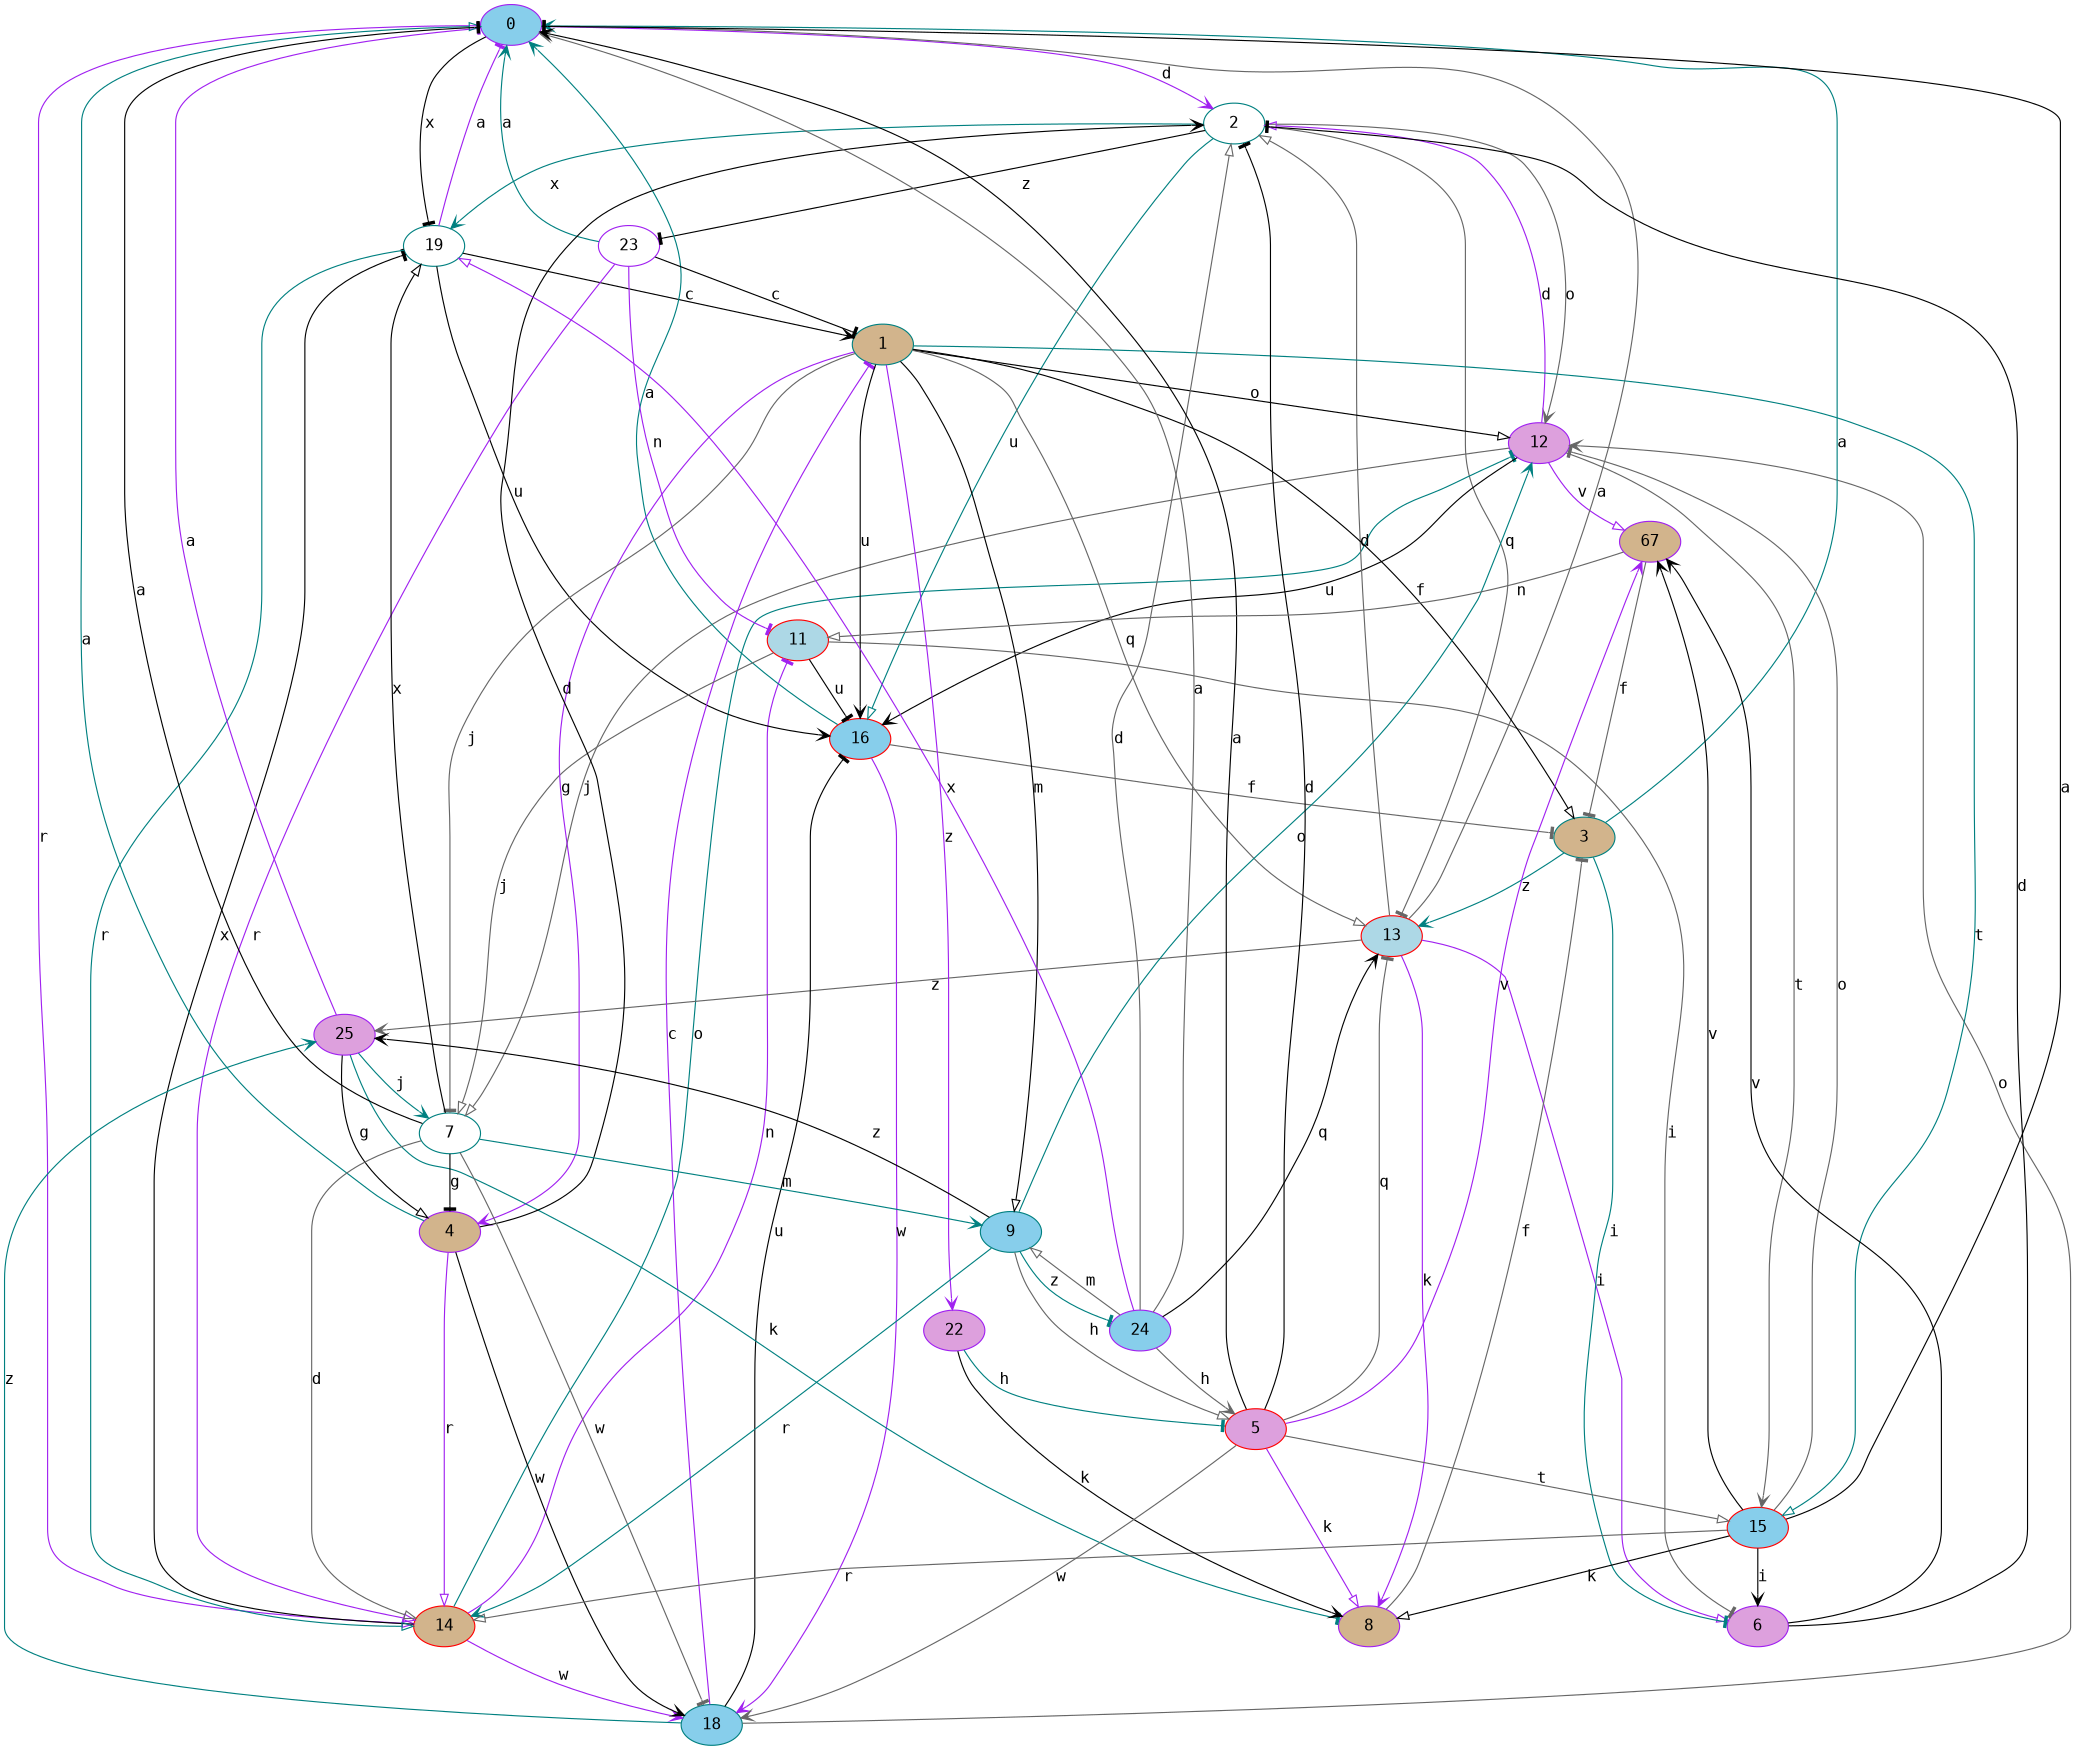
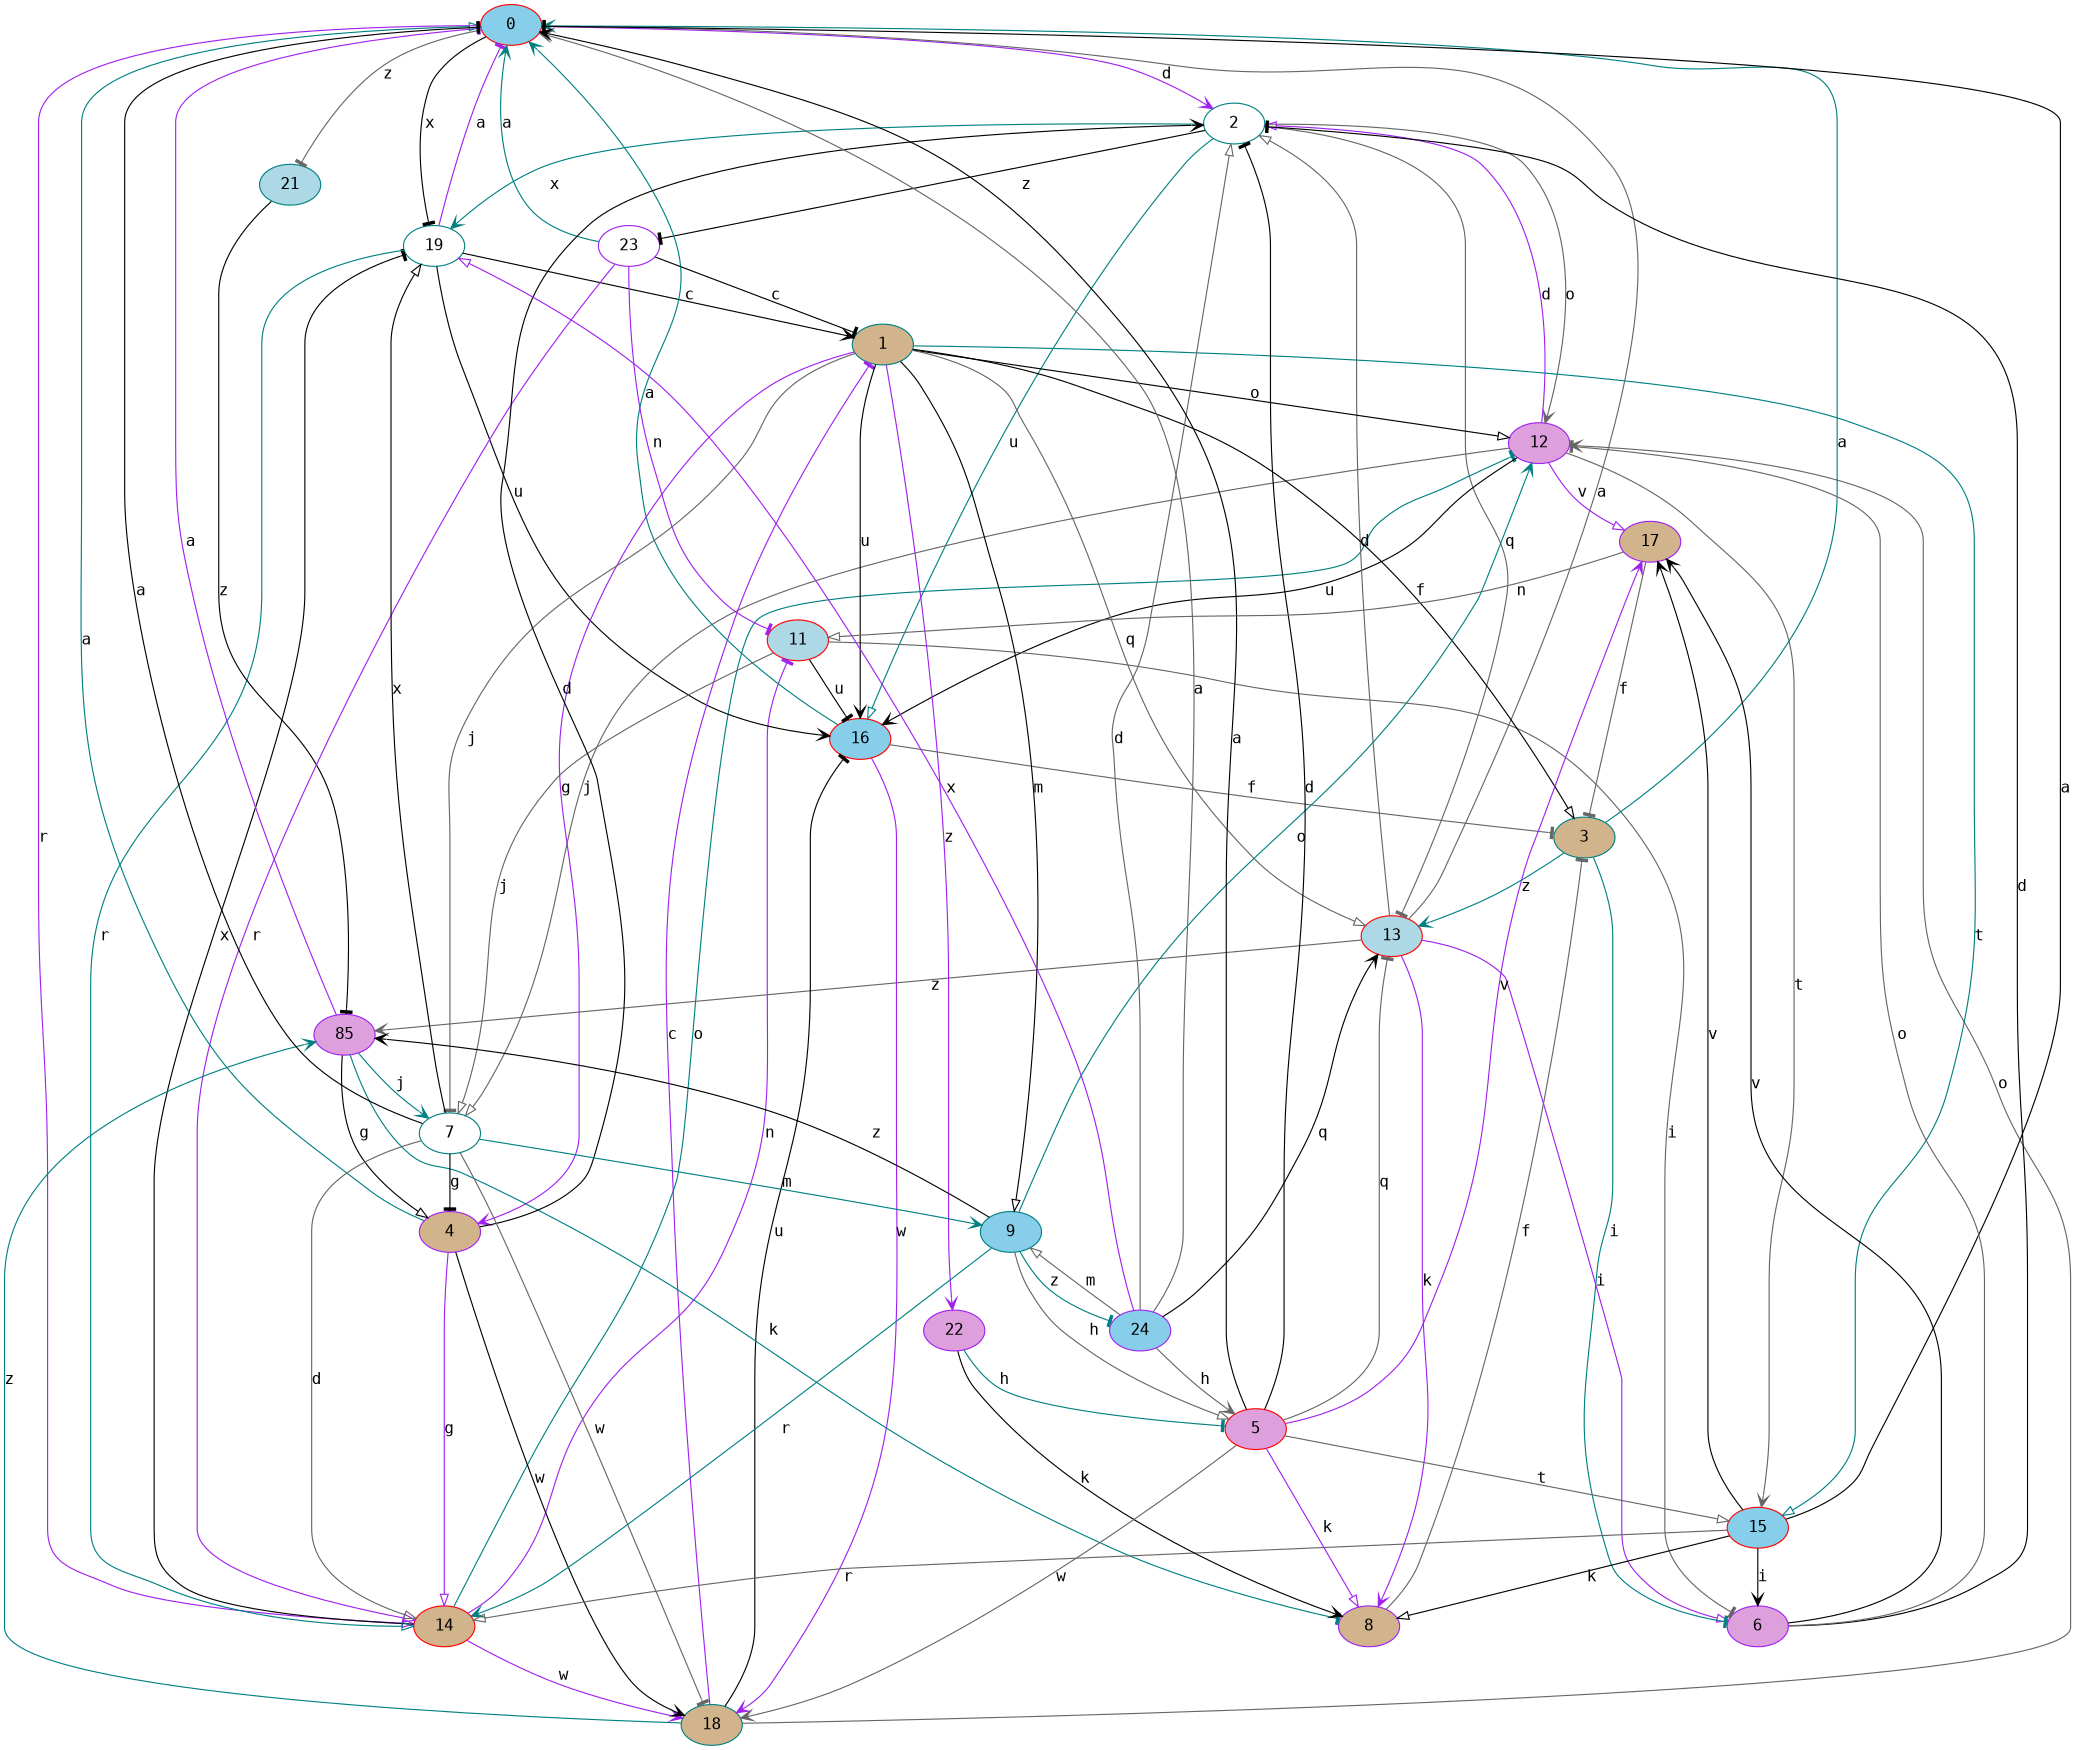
(511, 25) -> (511, 25)
none -> (290, 185)
(1650, 542) -> (1650, 542)
(1837, 913) -> (1886, 999)
(345, 1035) -> (345, 1035)
(449, 1429) -> (449, 1429)
(712, 1725) -> (712, 1725)
